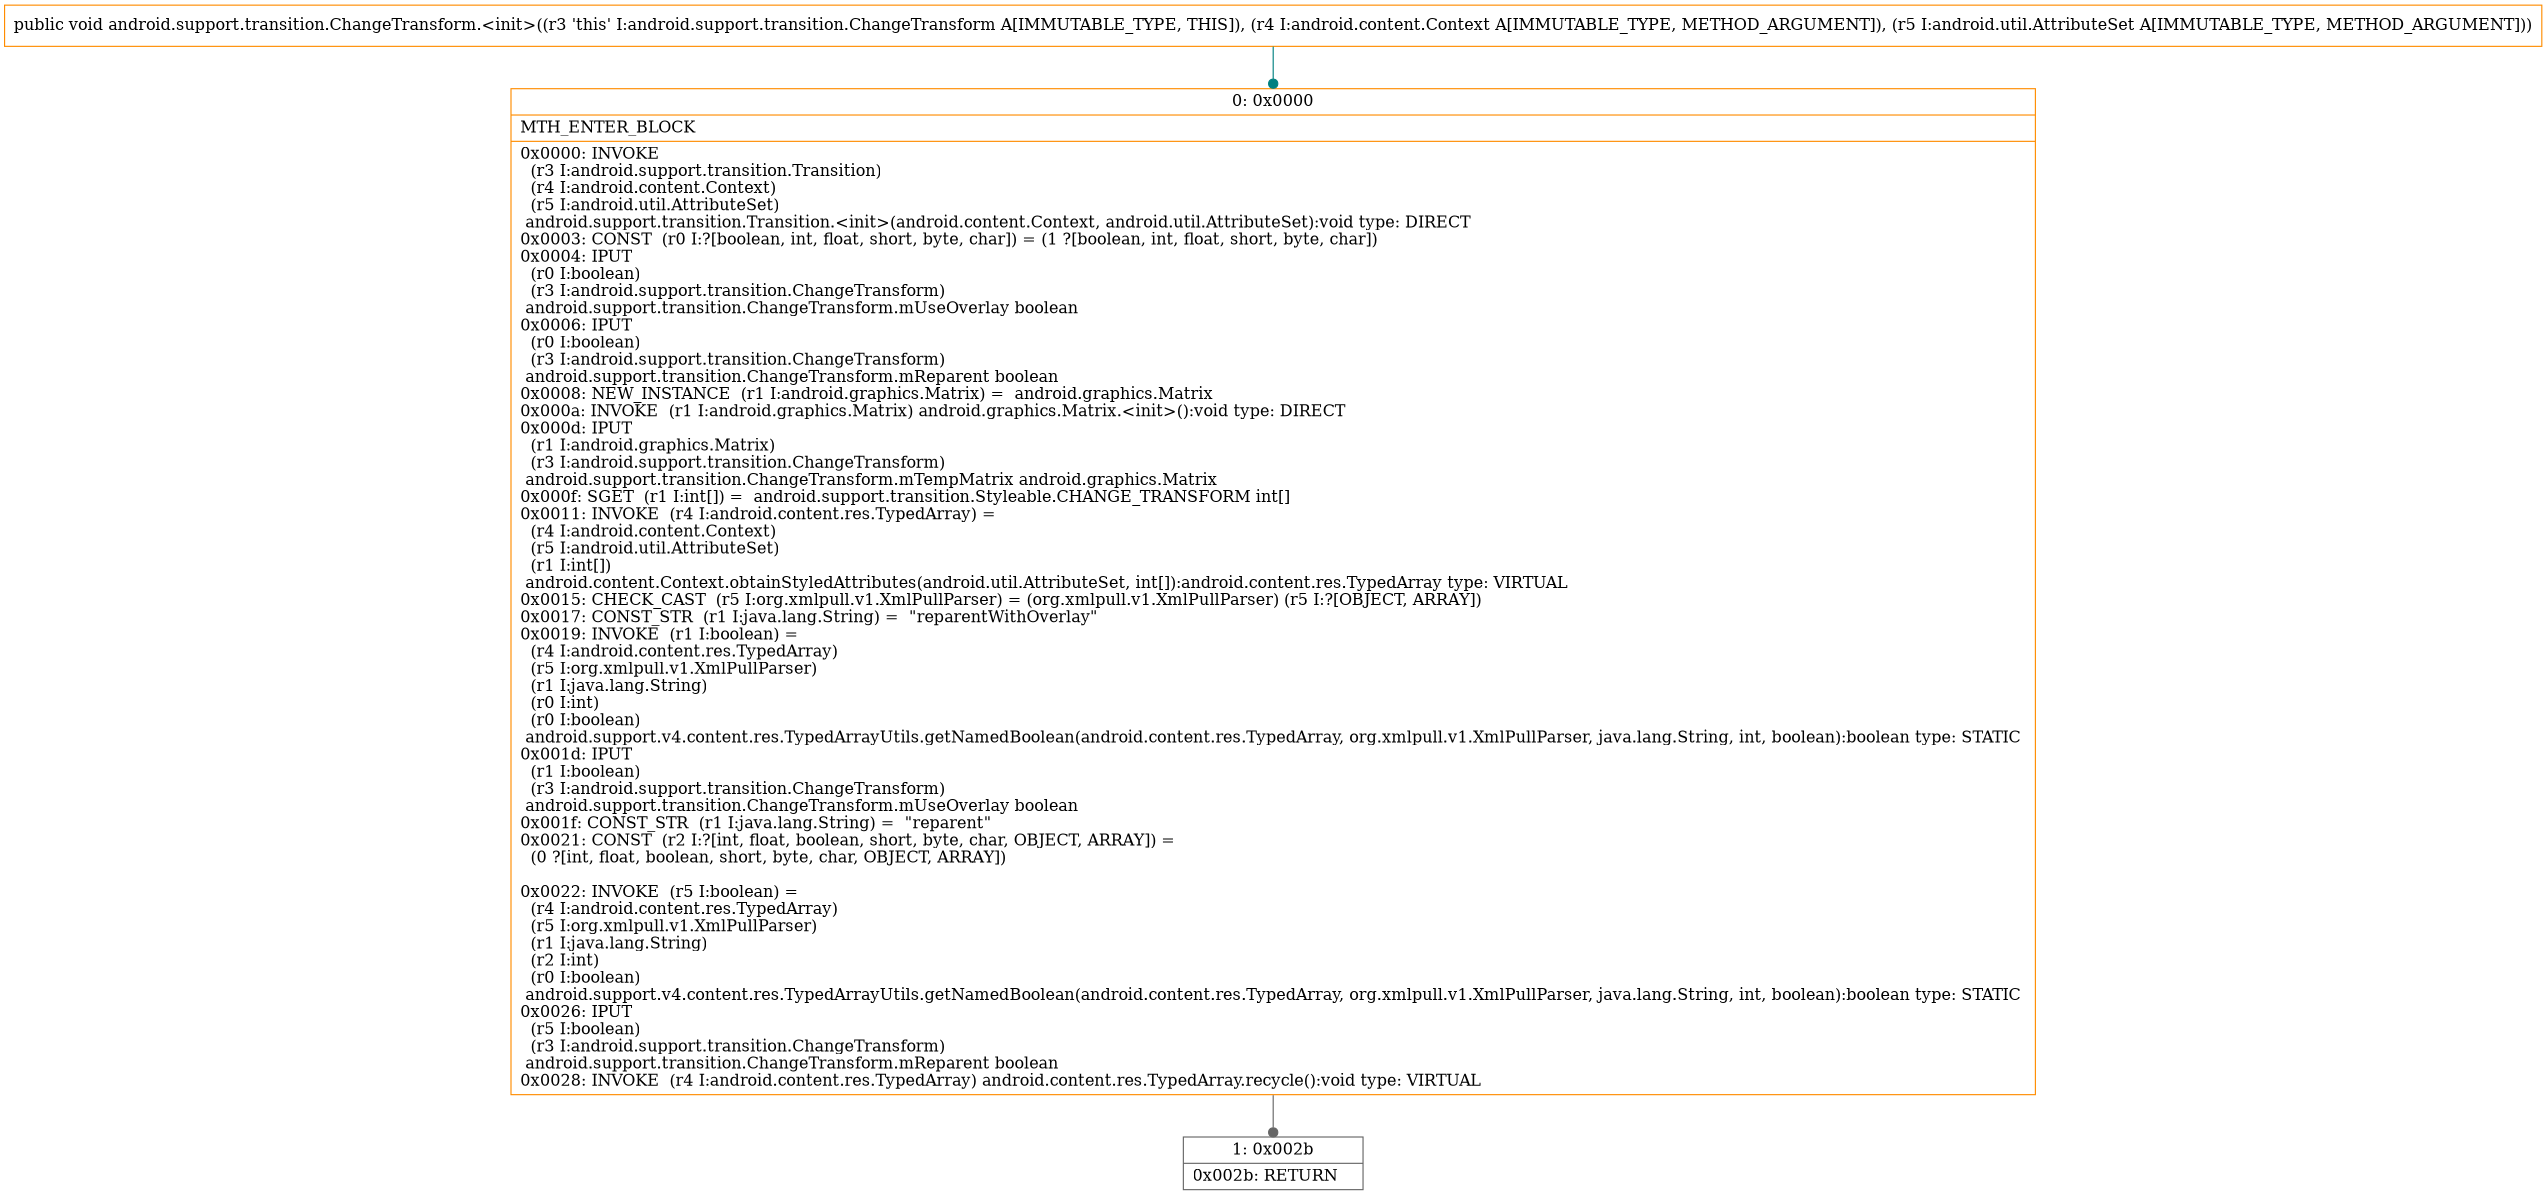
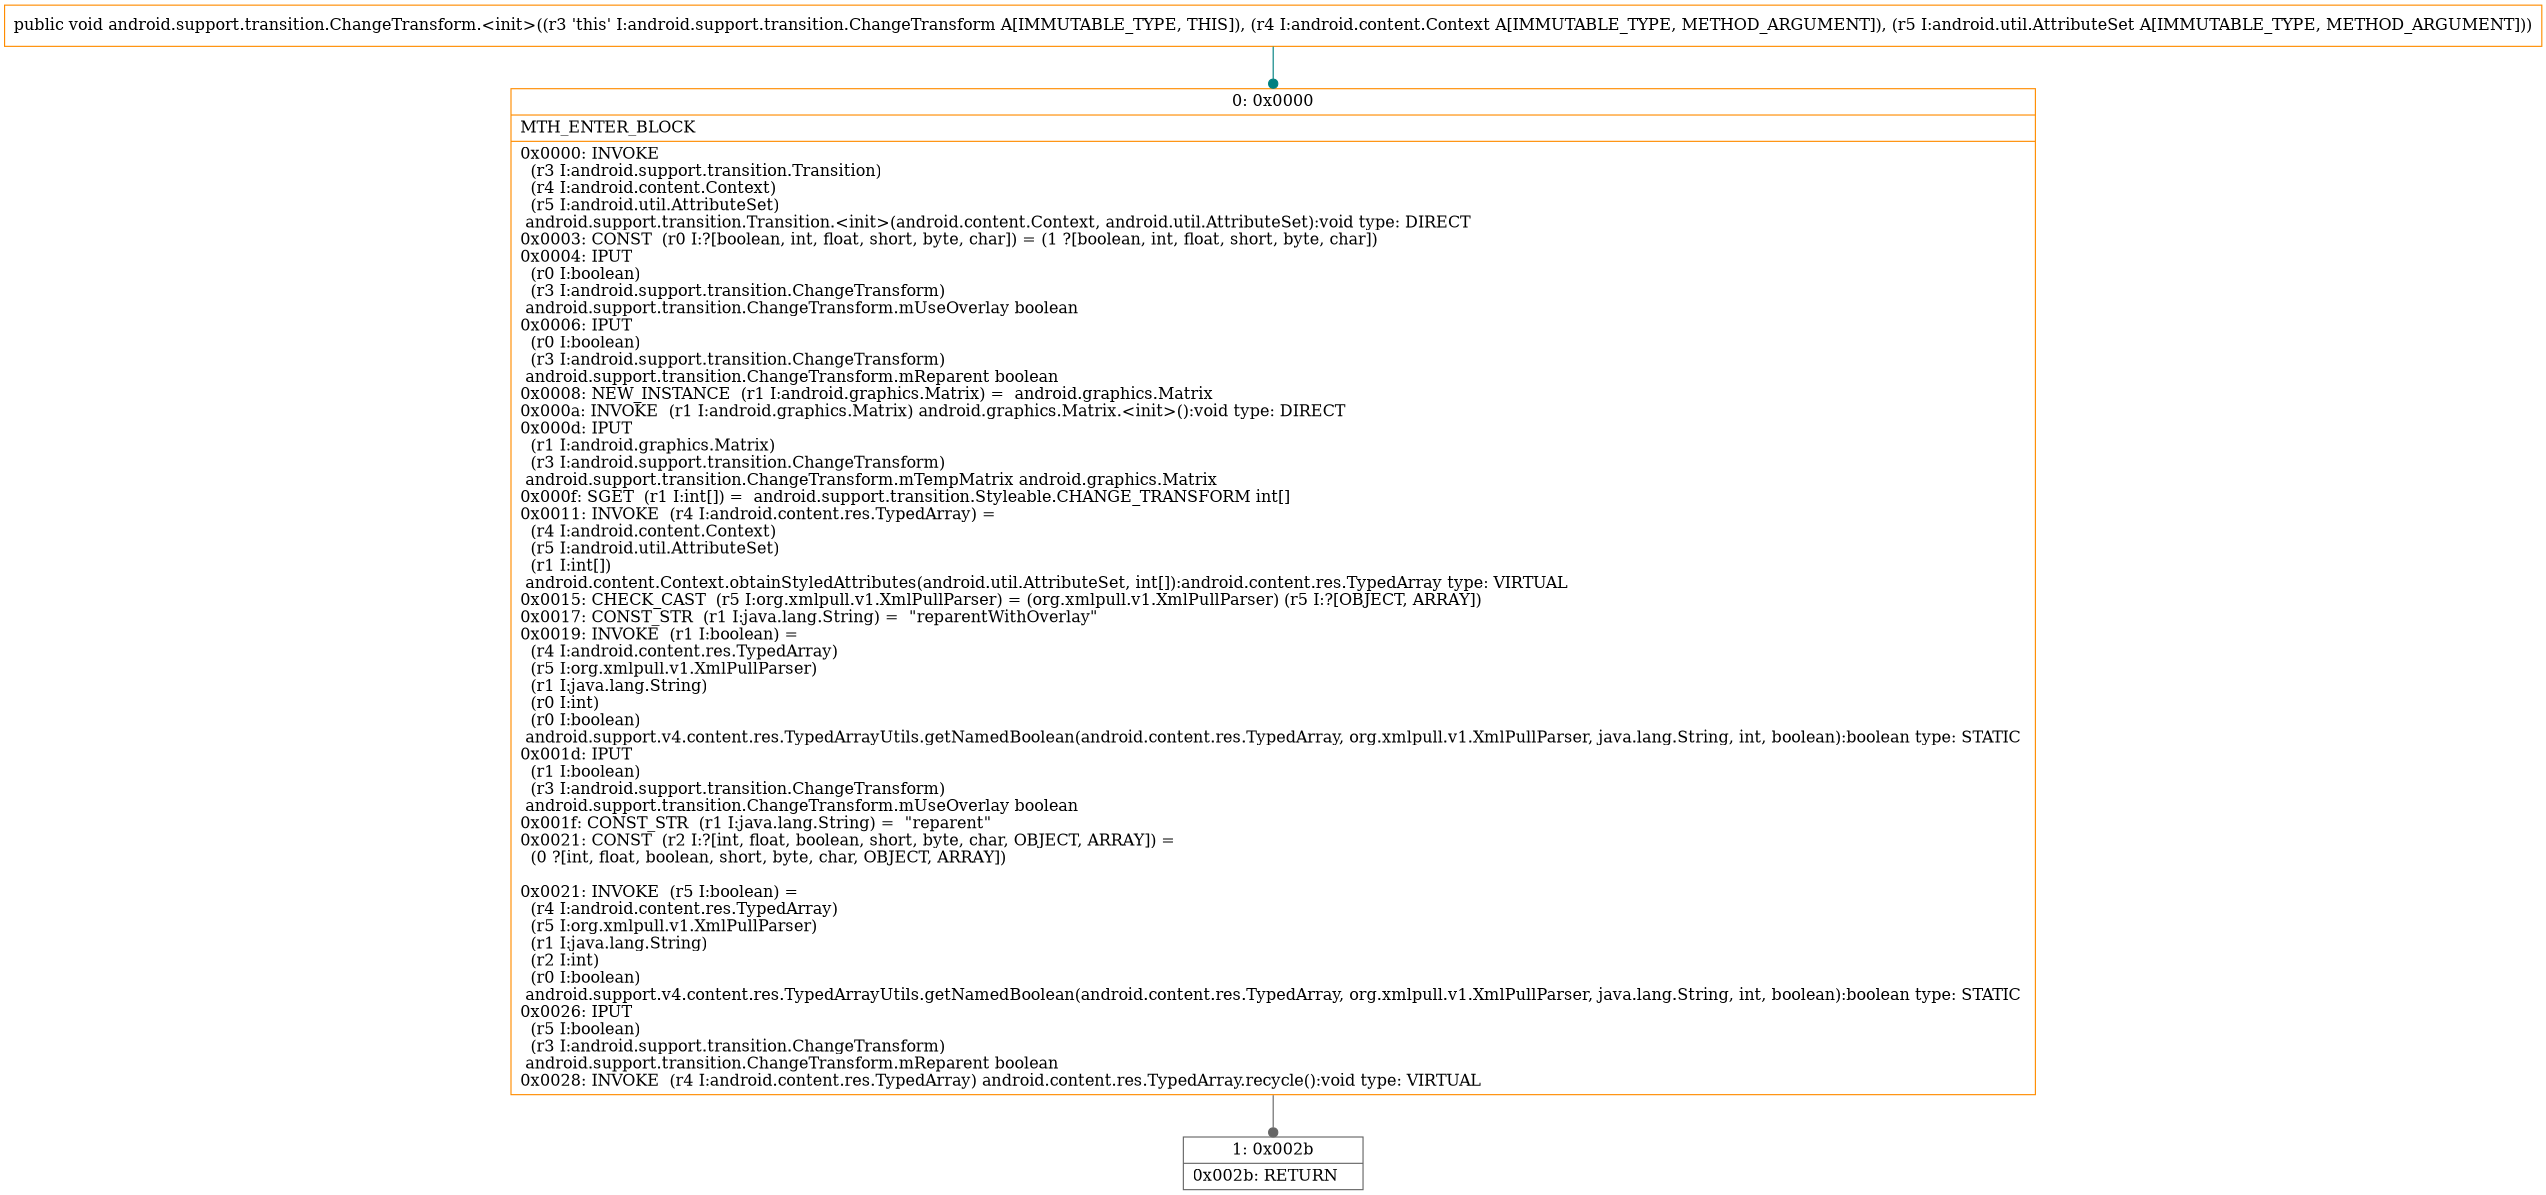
(662, 892) -> (662, 892)
